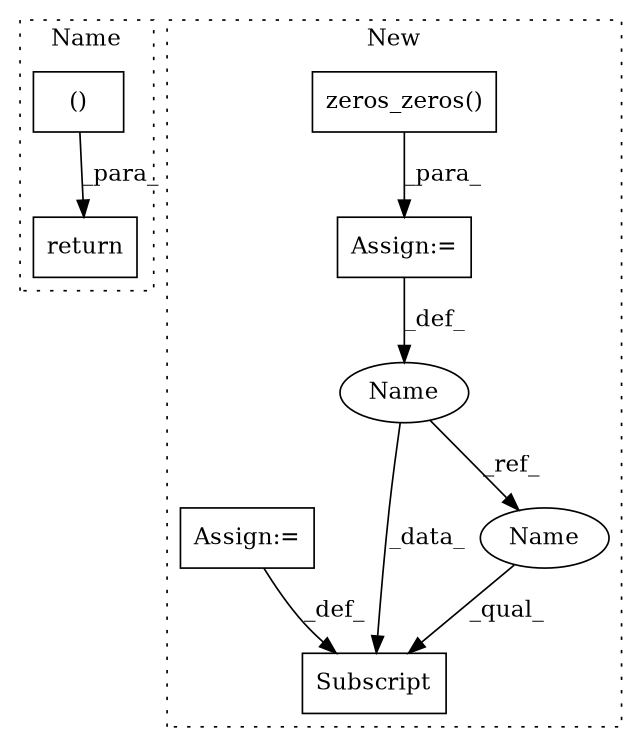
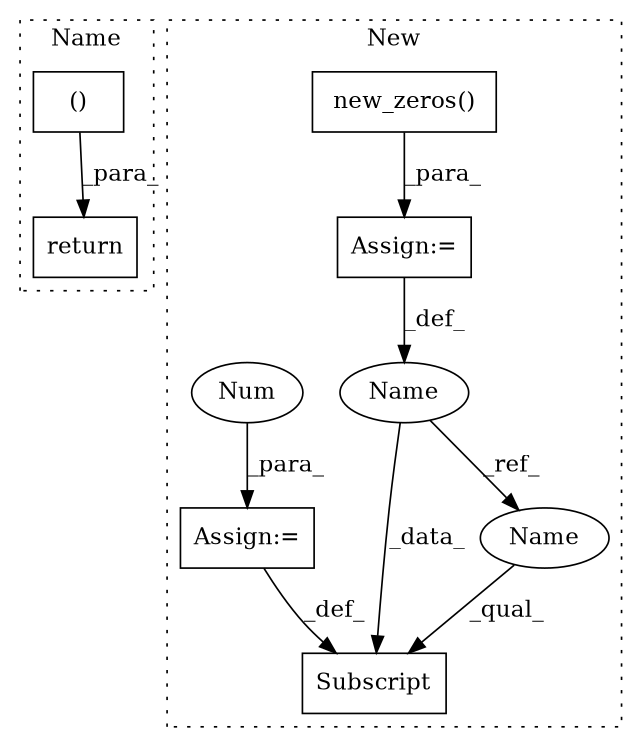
(404, 102) -> (404, 102)
none -> (247, 393)
